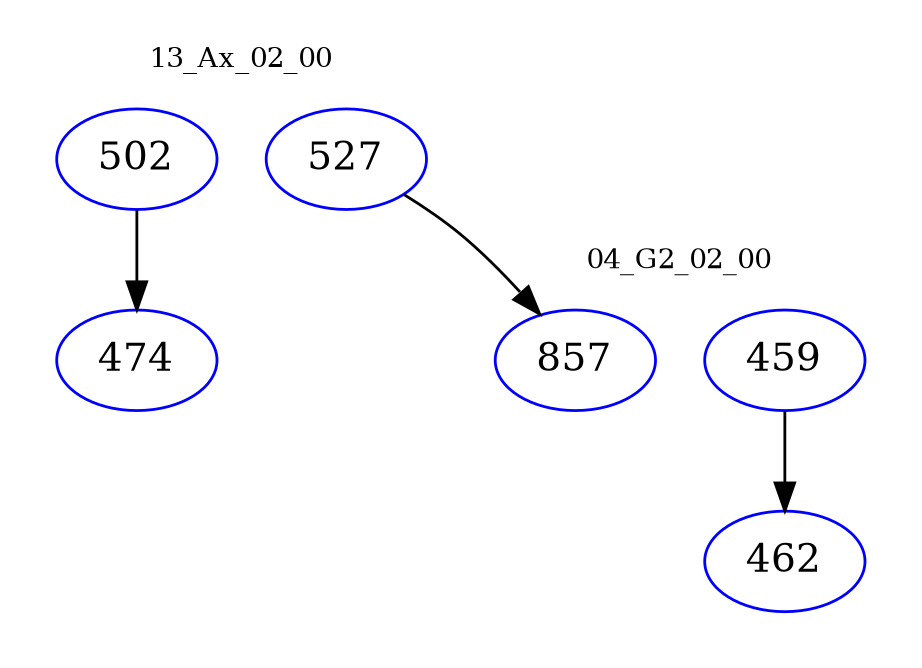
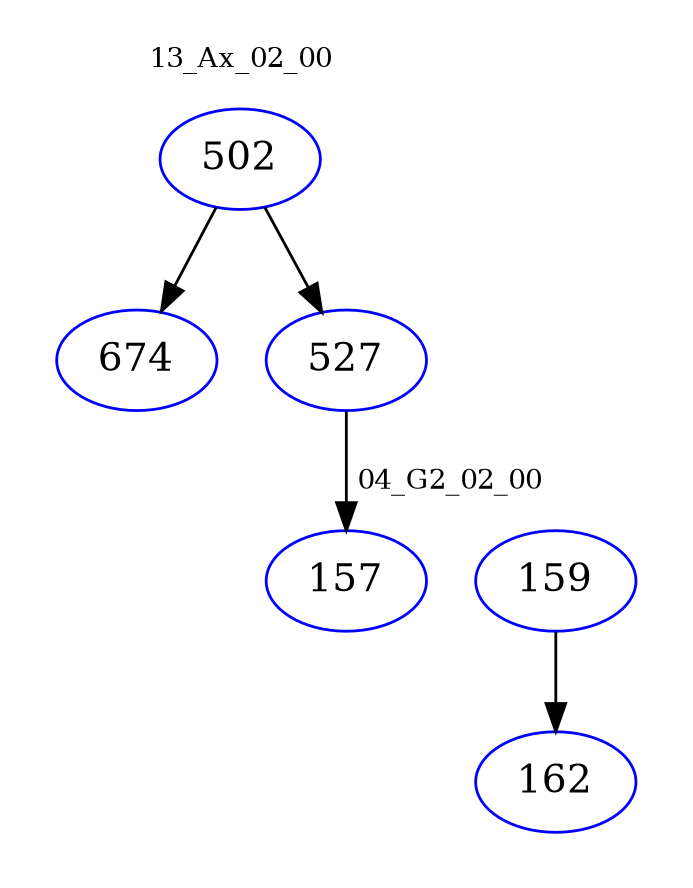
none -> (286, 247)
(137, 360) -> (137, 360)
(575, 360) -> (346, 581)
(785, 360) -> (556, 581)
(785, 561) -> (556, 782)
